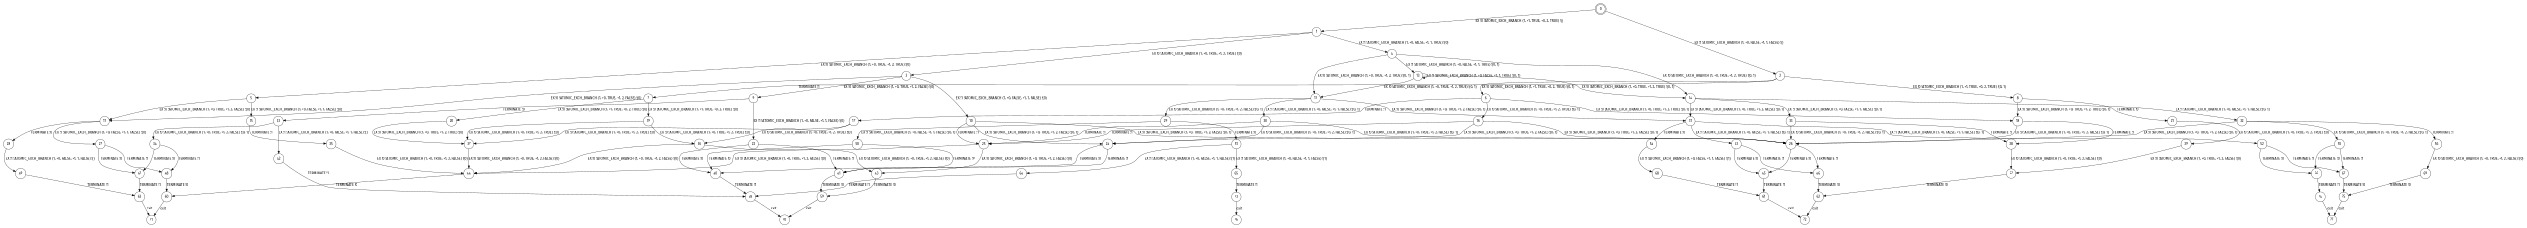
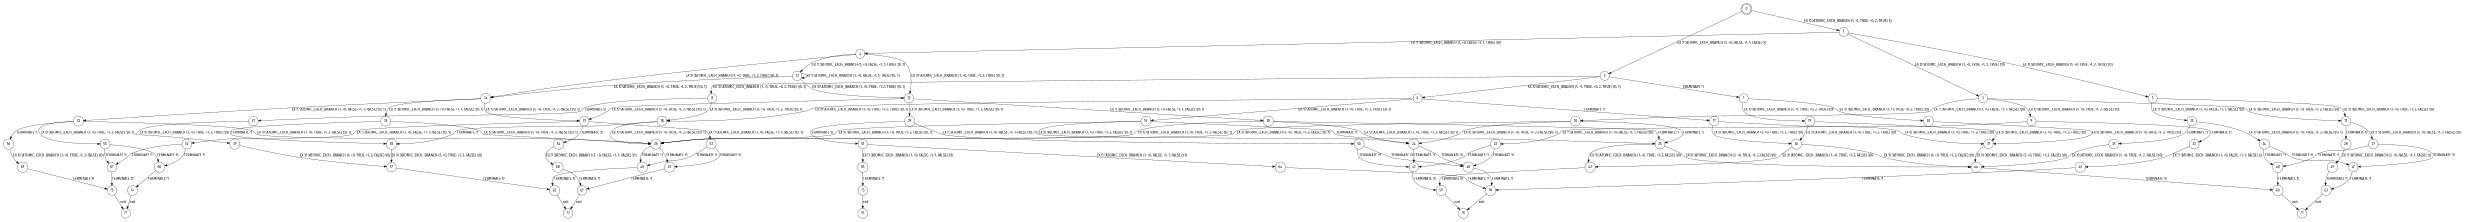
(211, 127) -> (2228, 127)
